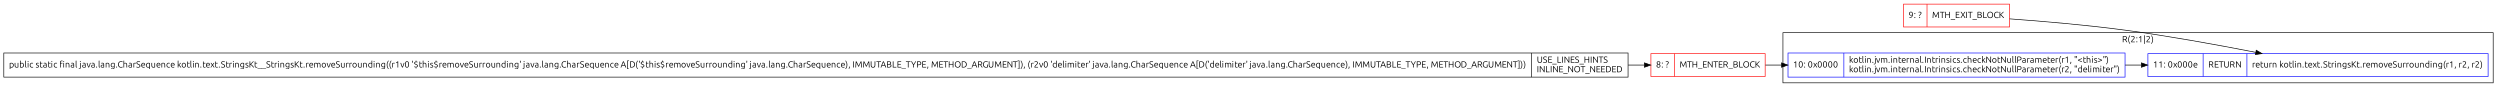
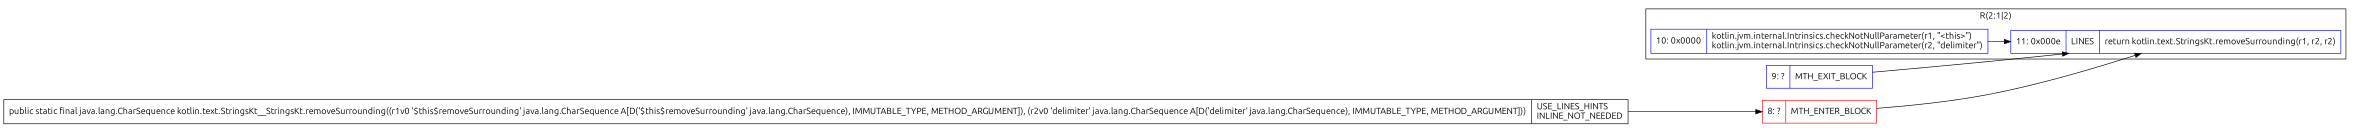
(1957, 16) -> (1819, 77)
(1773, 65) -> (2008, 91)
(2225, 65) -> (2083, 42)
